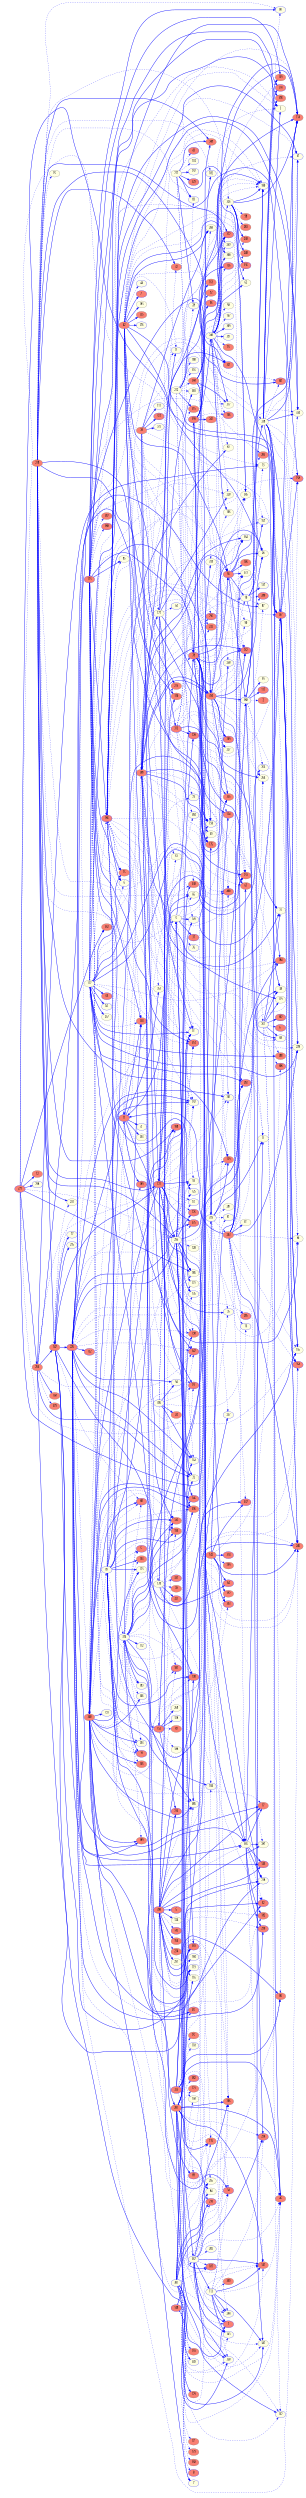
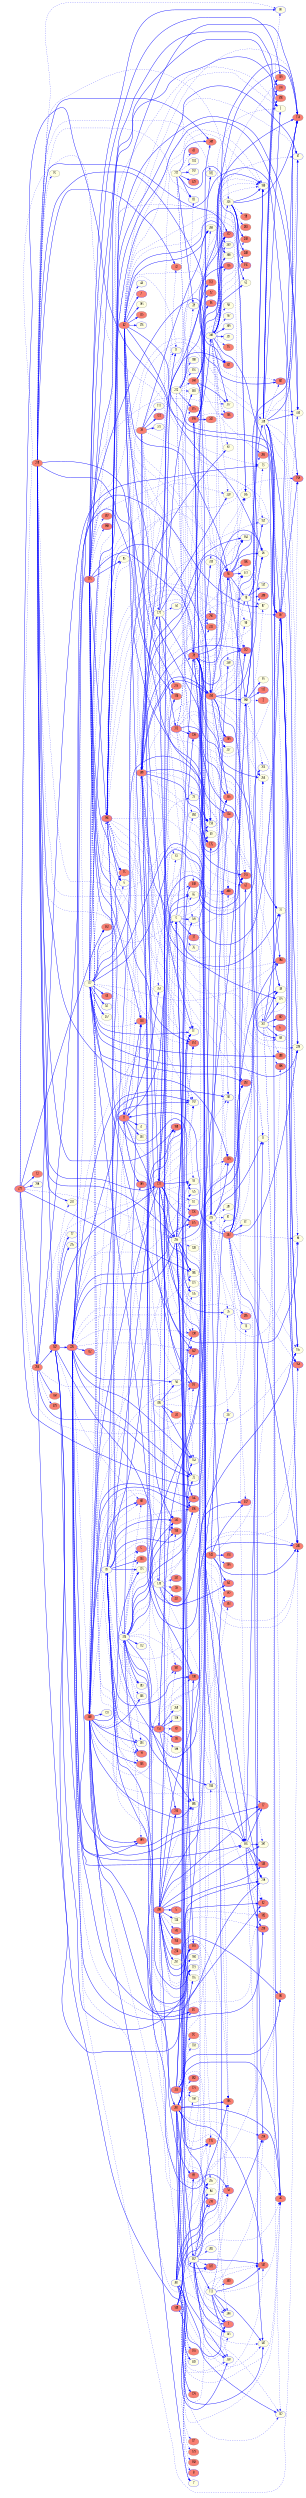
(228, 513) -> none
(234, 736) -> none
(219, 1579) -> none
none -> (176, 1739)
(250, 1882) -> (250, 1882)
(221, 1959) -> (221, 1959)
none -> (188, 2237)
